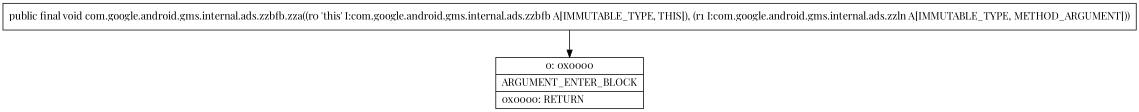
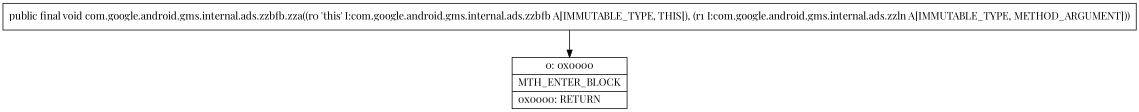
(570, 83) -> (570, 83)
